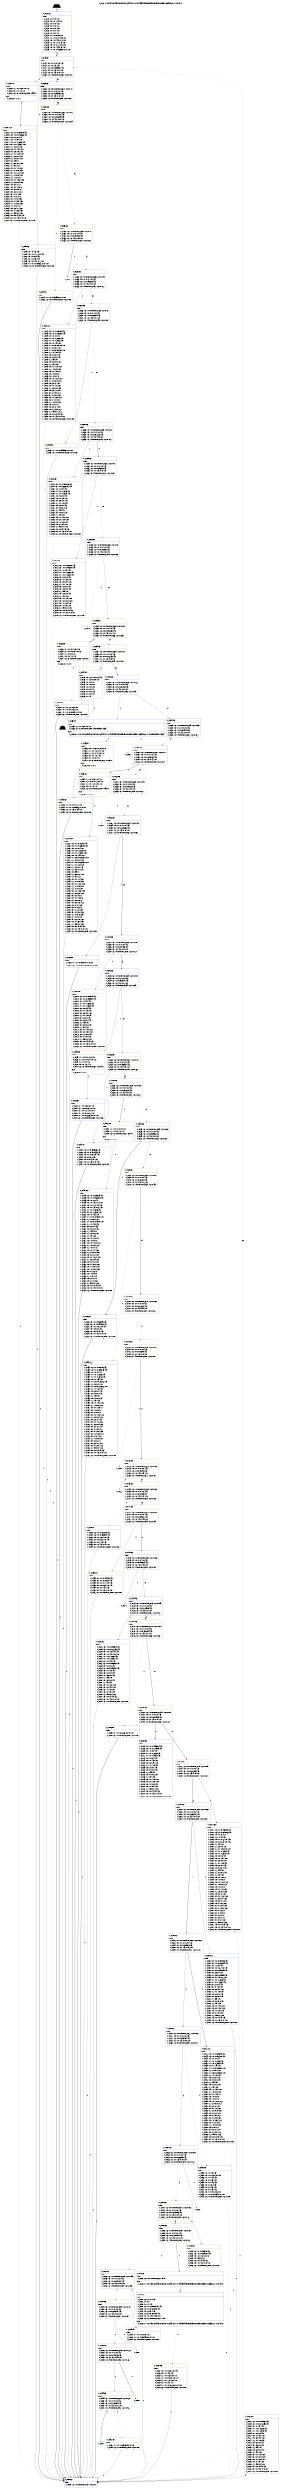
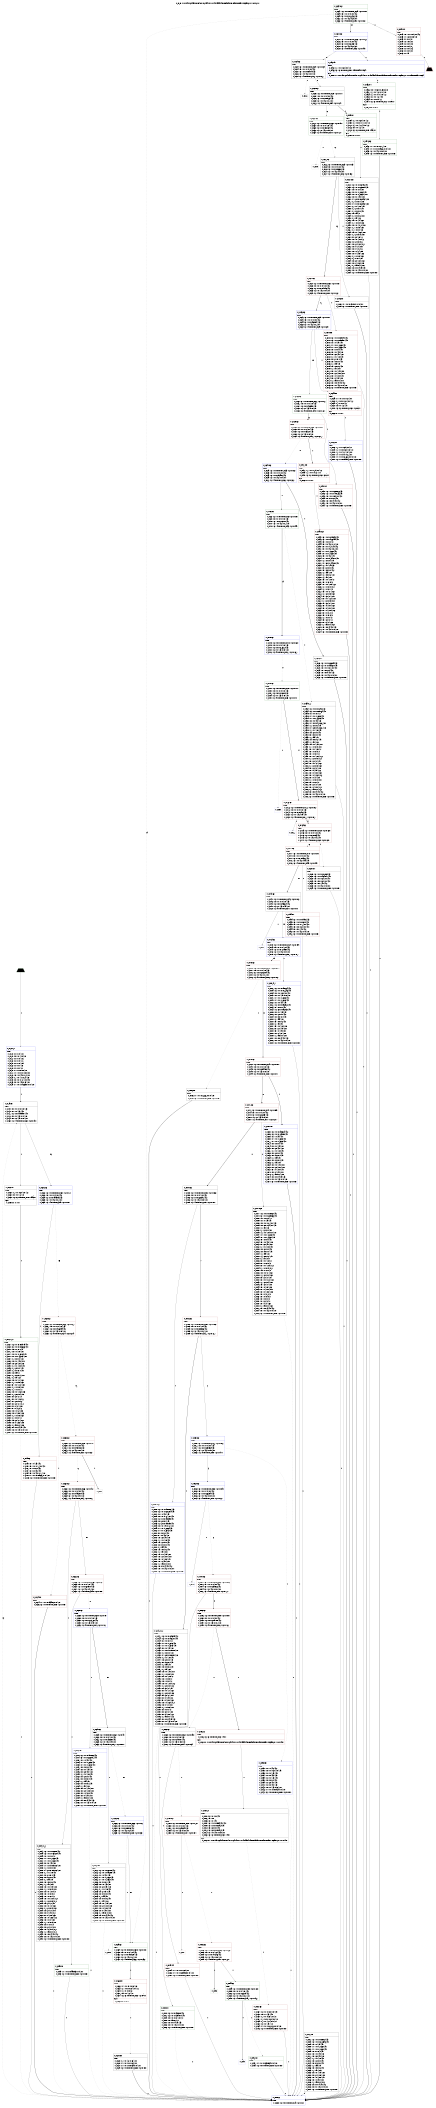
(109, 641) -> (146, 896)
none -> (296, 1640)
